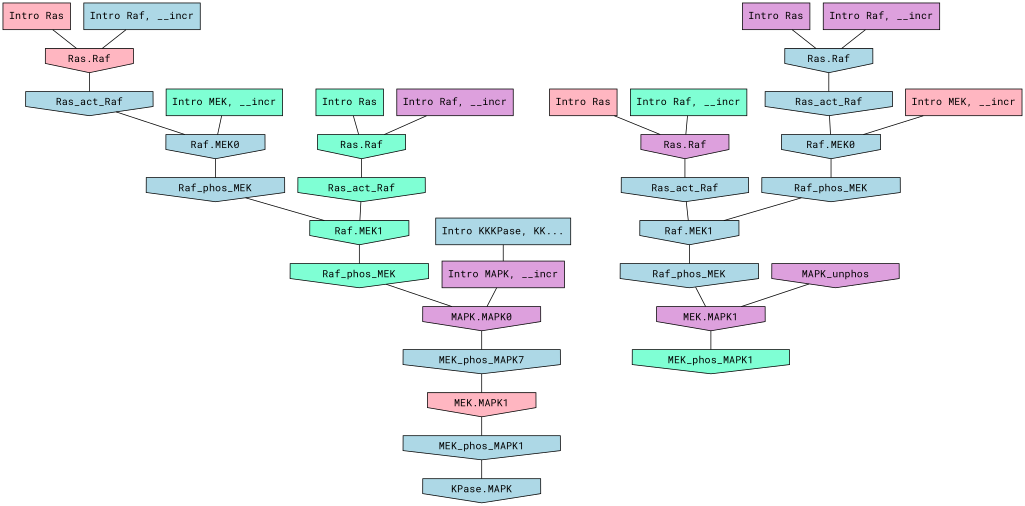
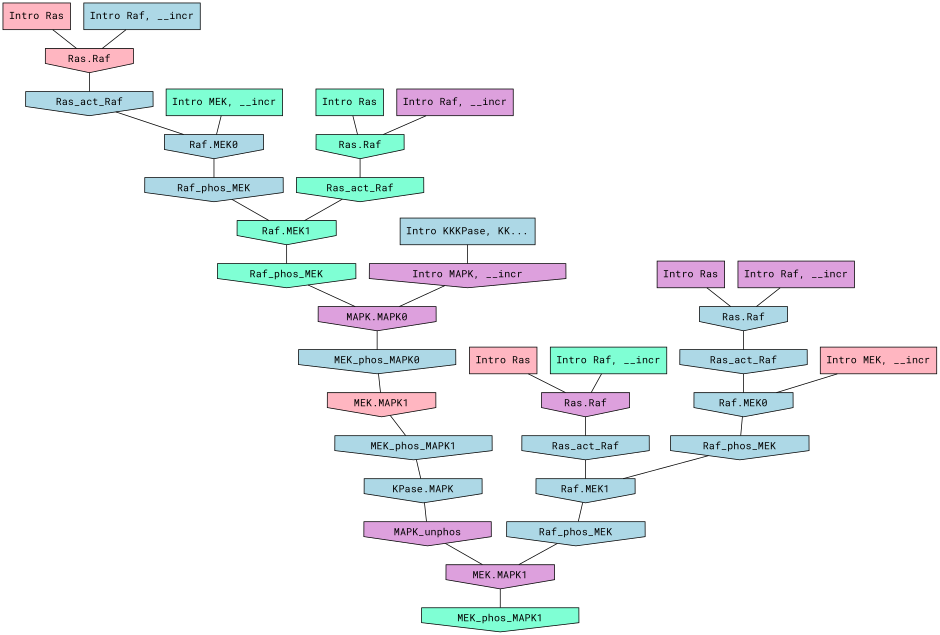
(503, 274) -> (468, 274)
(482, 360) -> (377, 360)
none -> (425, 512)
